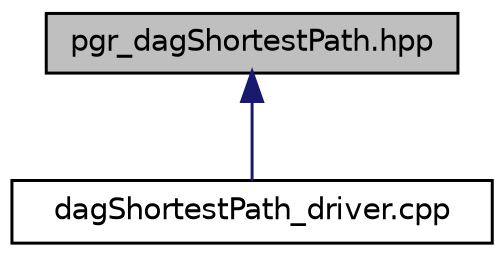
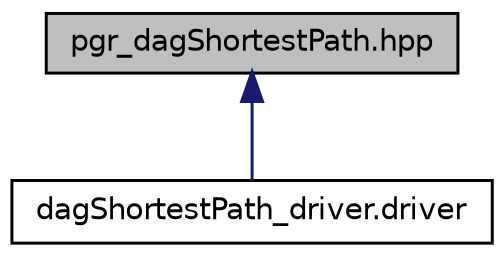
(252, 212) -> (252, 212)
